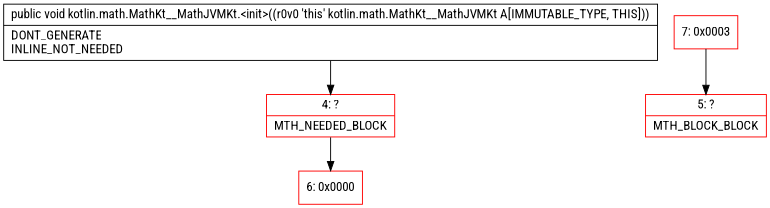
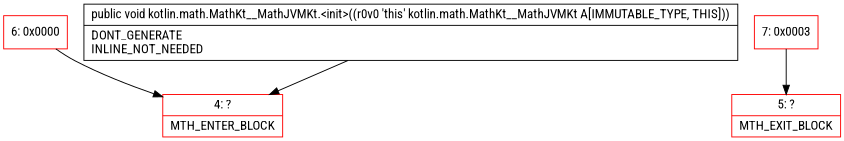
(331, 126) -> (223, 126)
(706, 126) -> (786, 126)
(331, 149) -> (103, 74)
